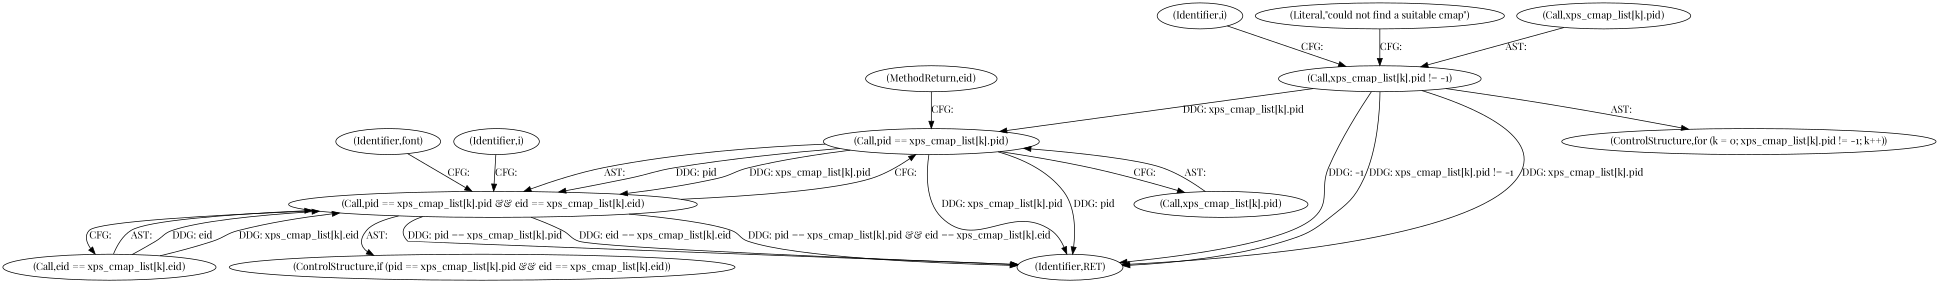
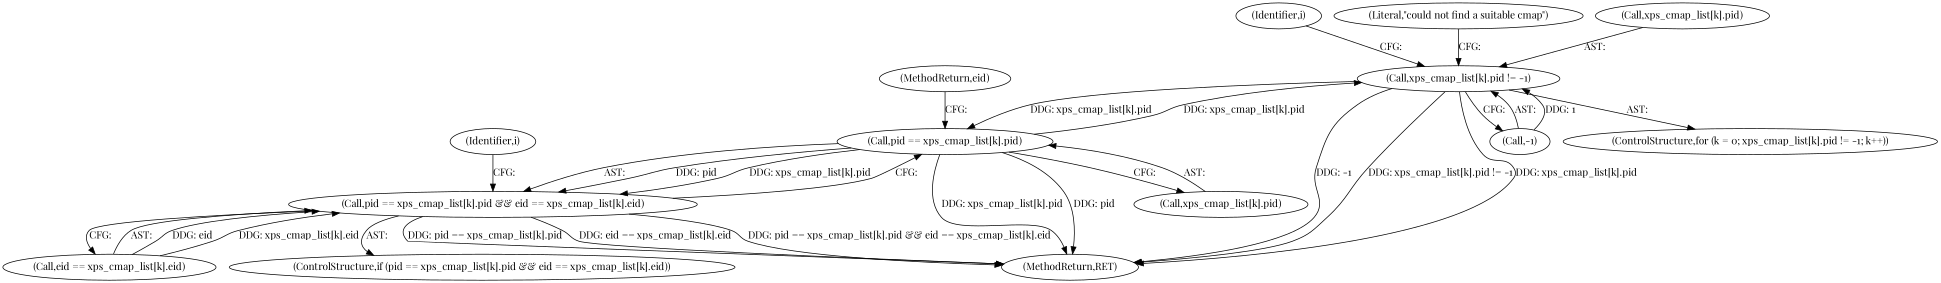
none -> (1193, 103)
(388, 142) -> none
none -> (1520, 142)
(1070, 267) -> (1070, 267)
